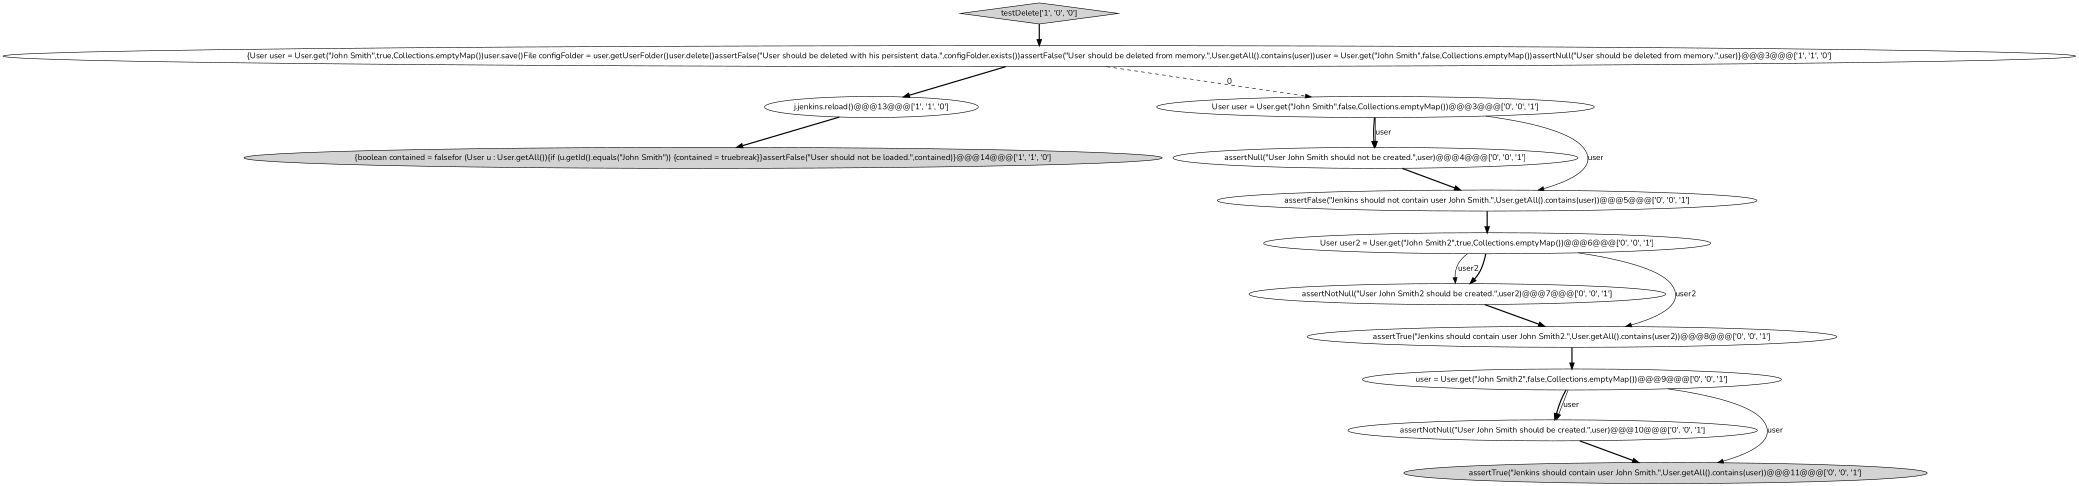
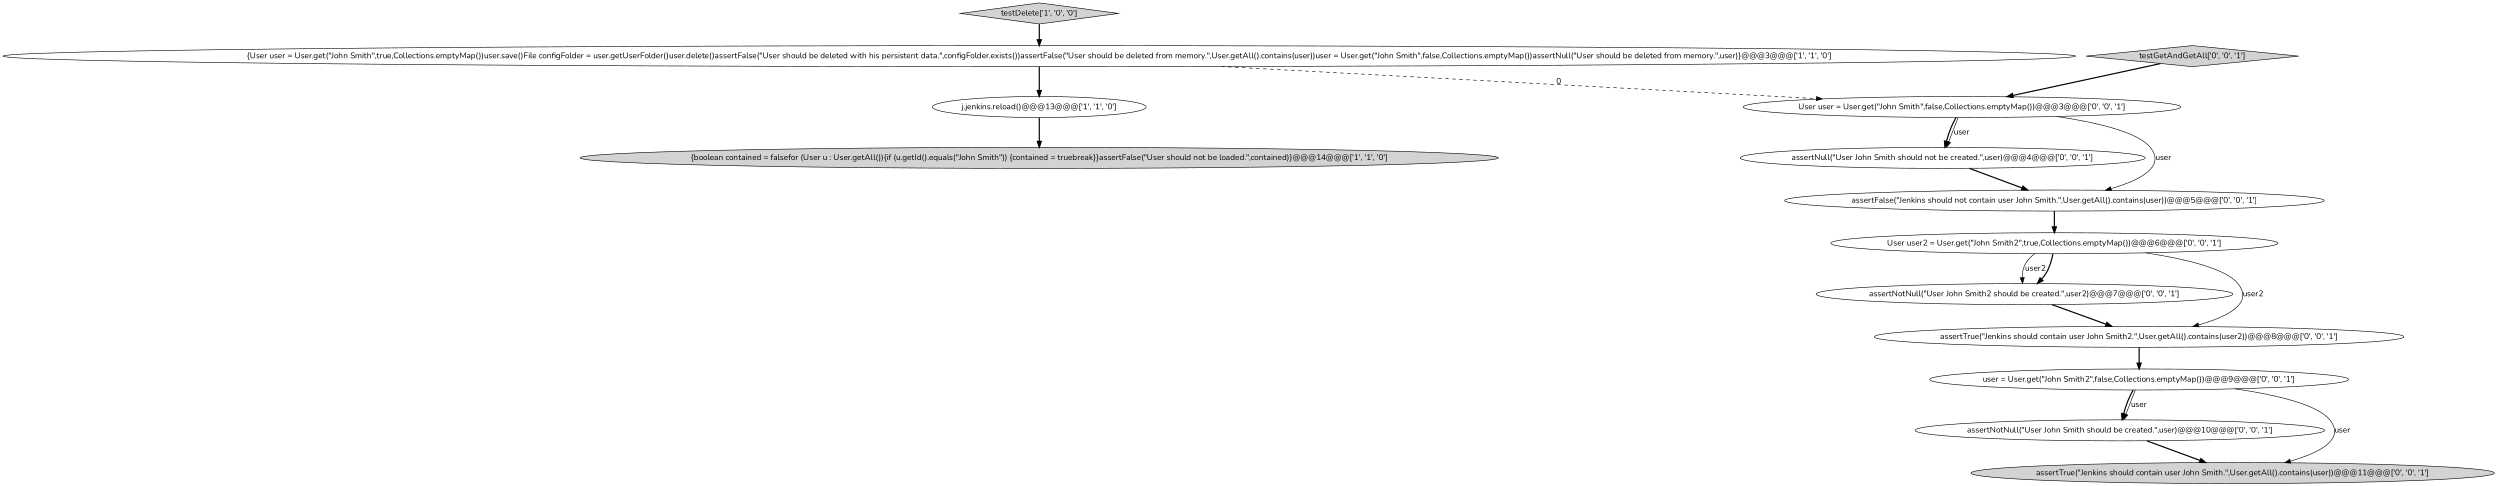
none -> (2192, 56)
